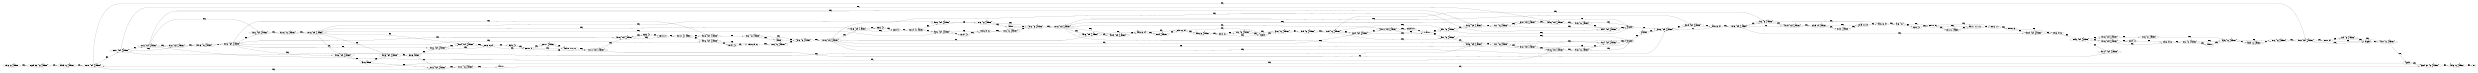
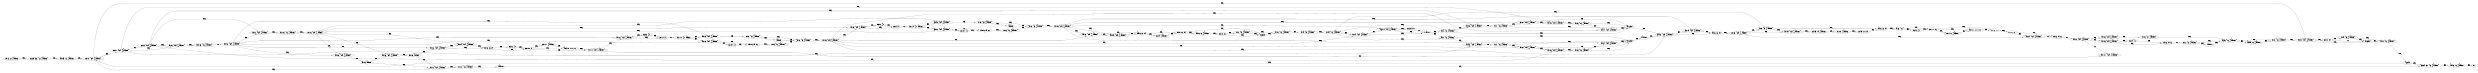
(1842, 26) -> none
